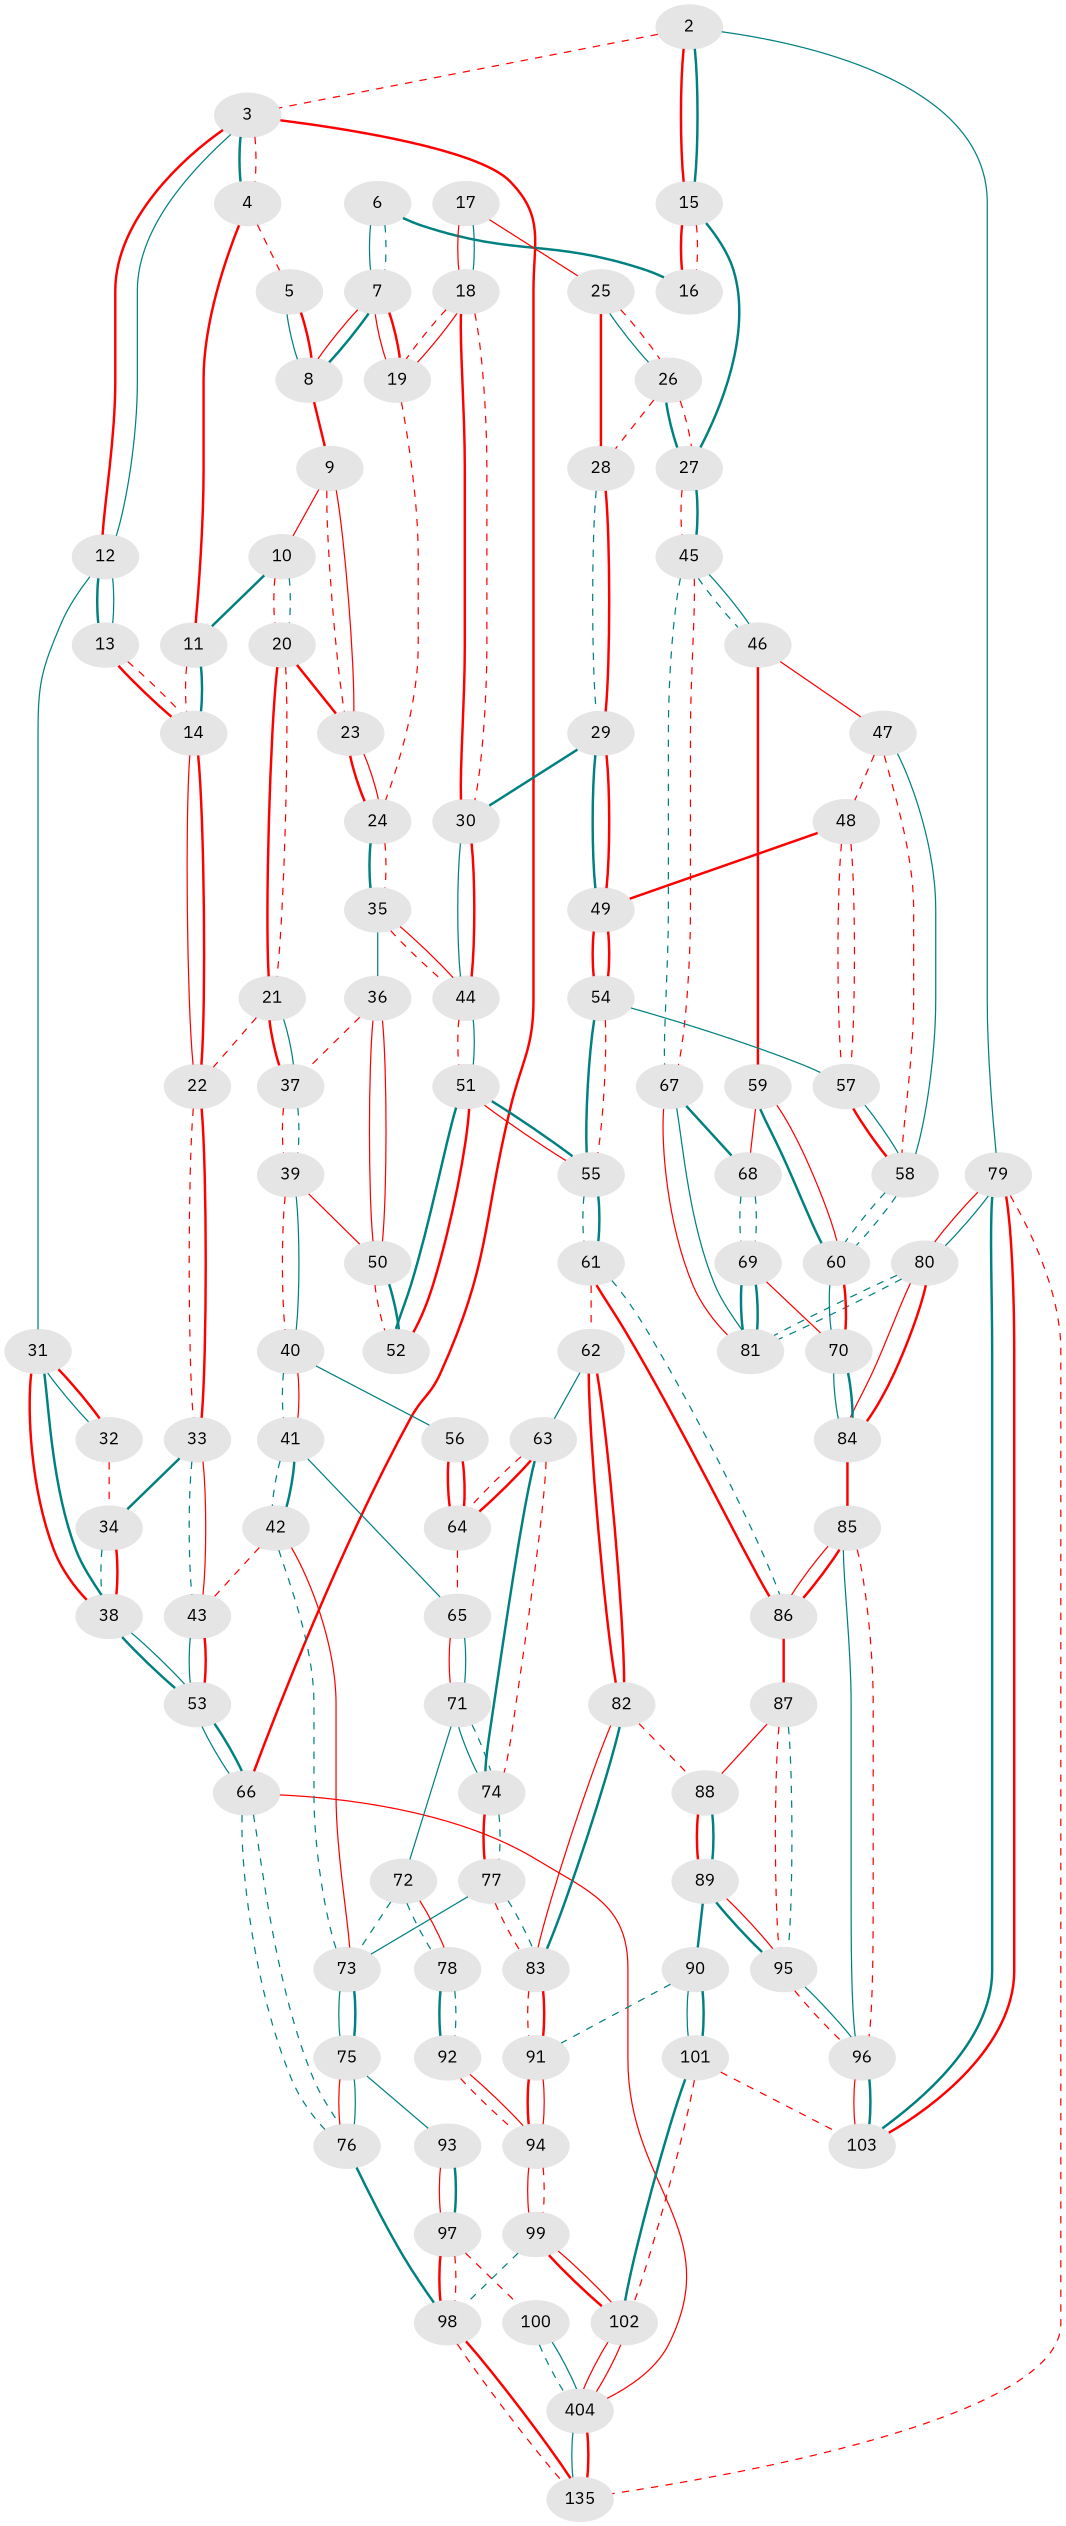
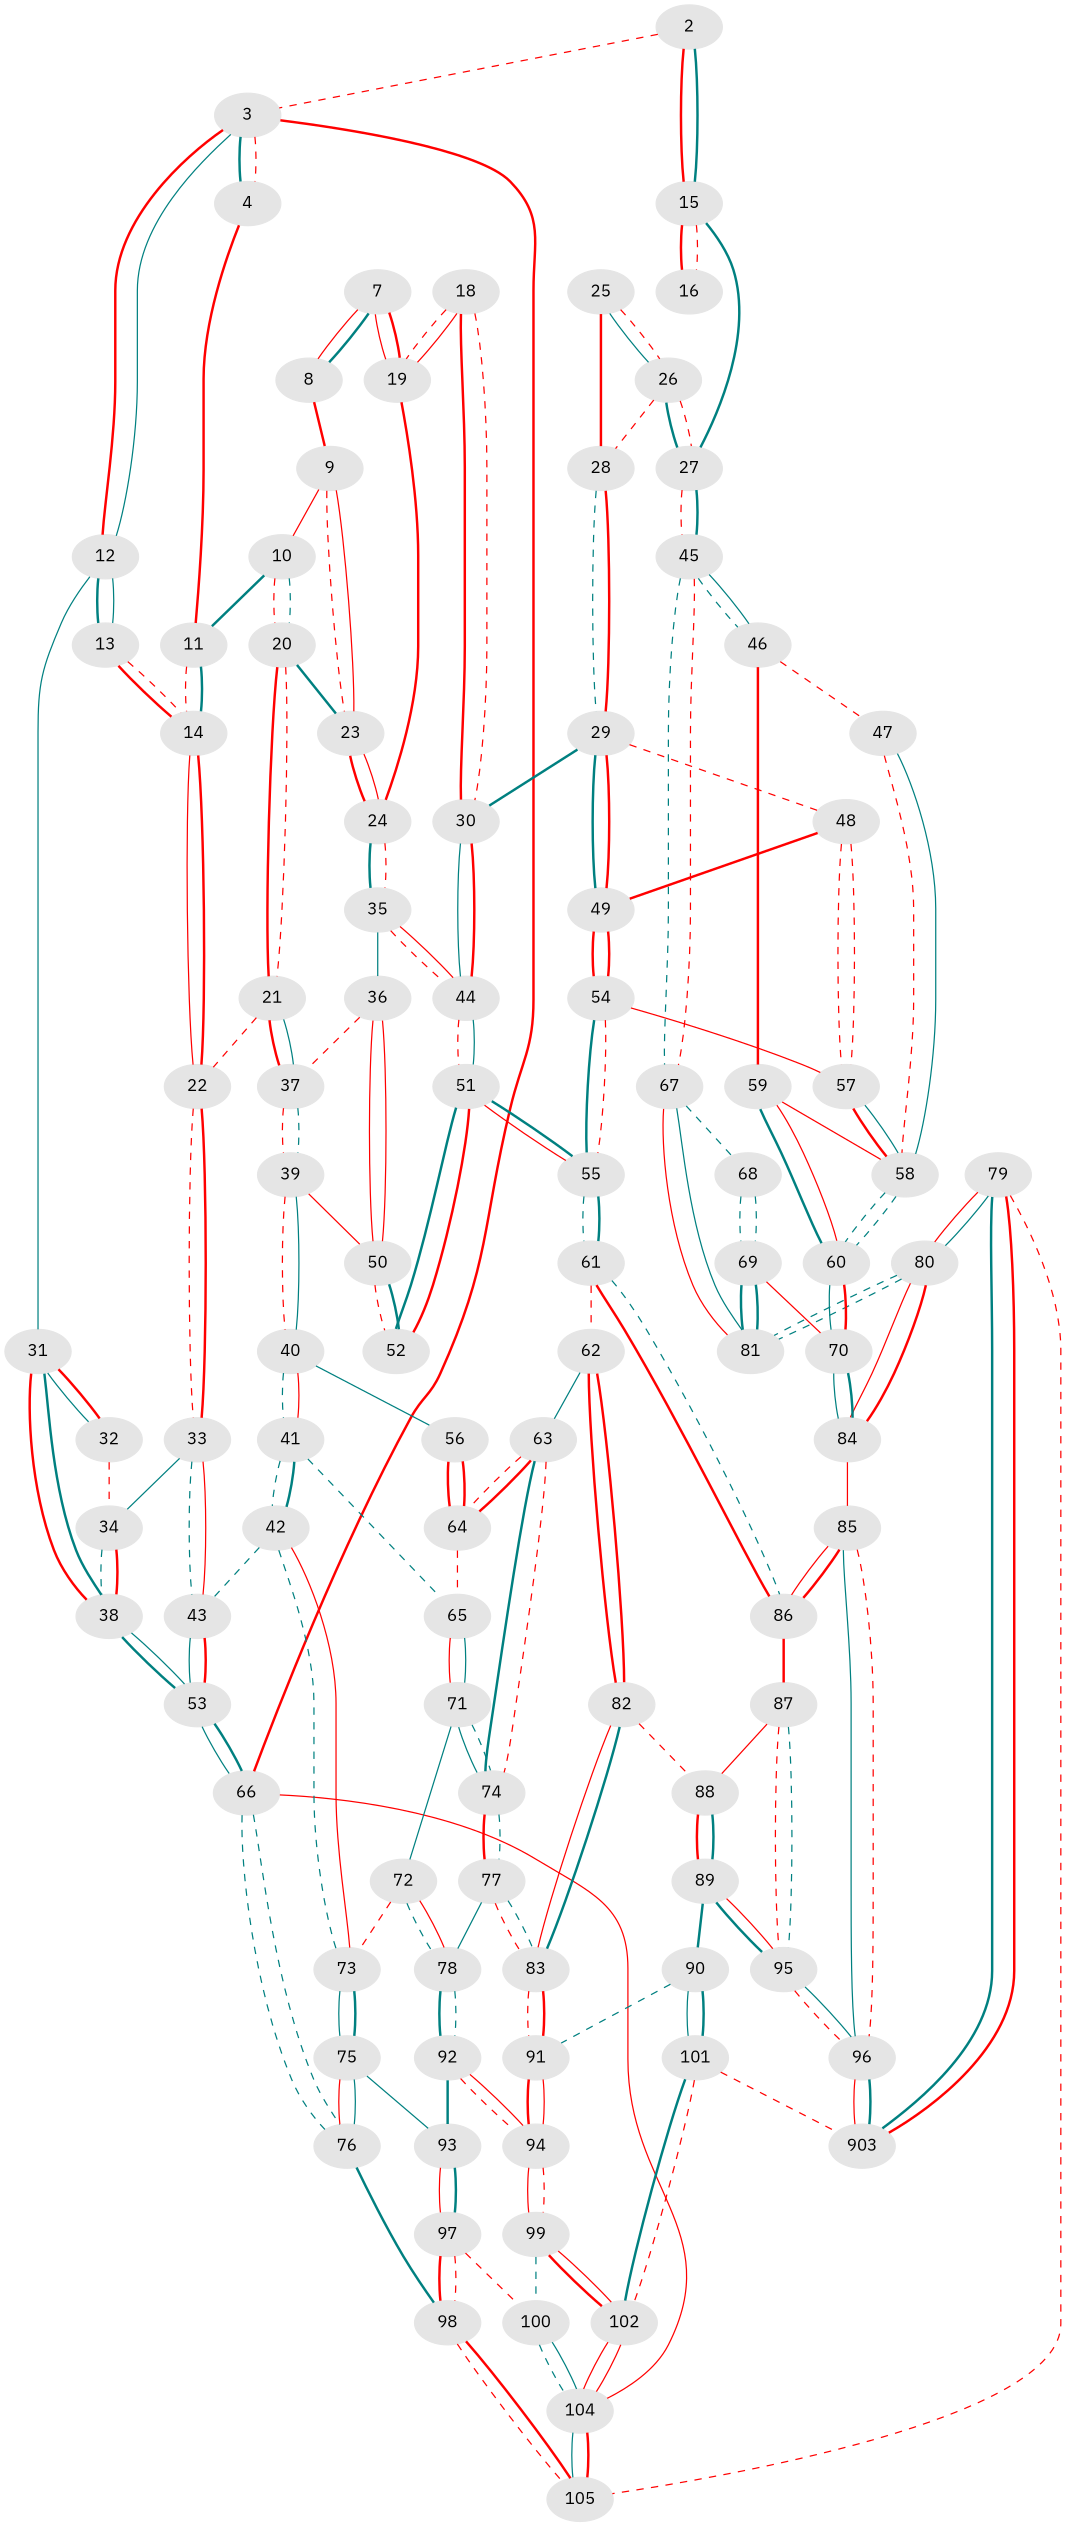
(378, 204) -> none
(466, 204) -> none
(289, 292) -> none
(987, 507) -> none
(418, 603) -> (418, 603)
(316, 689) -> (316, 689)
(821, 689) -> (821, 689)
(865, 778) -> (723, 778)
(727, 1037) -> (727, 1037)
(709, 1131) -> (709, 1131)
(753, 1131) -> (831, 1131)
(153, 1484) -> (153, 1484)
(847, 1484) -> (847, 1484)
(374, 1528) -> (374, 1528)
(237, 1572) -> (237, 1572)
(375, 1925) -> (375, 1925)
(410, 1931) -> (470, 1925)
none -> (448, 2102)
(862, 2146) -> (862, 2146)
(497, 2273) -> (536, 2279)
(580, 2411) -> (580, 2411)
(580, 2499) -> (580, 2499)
